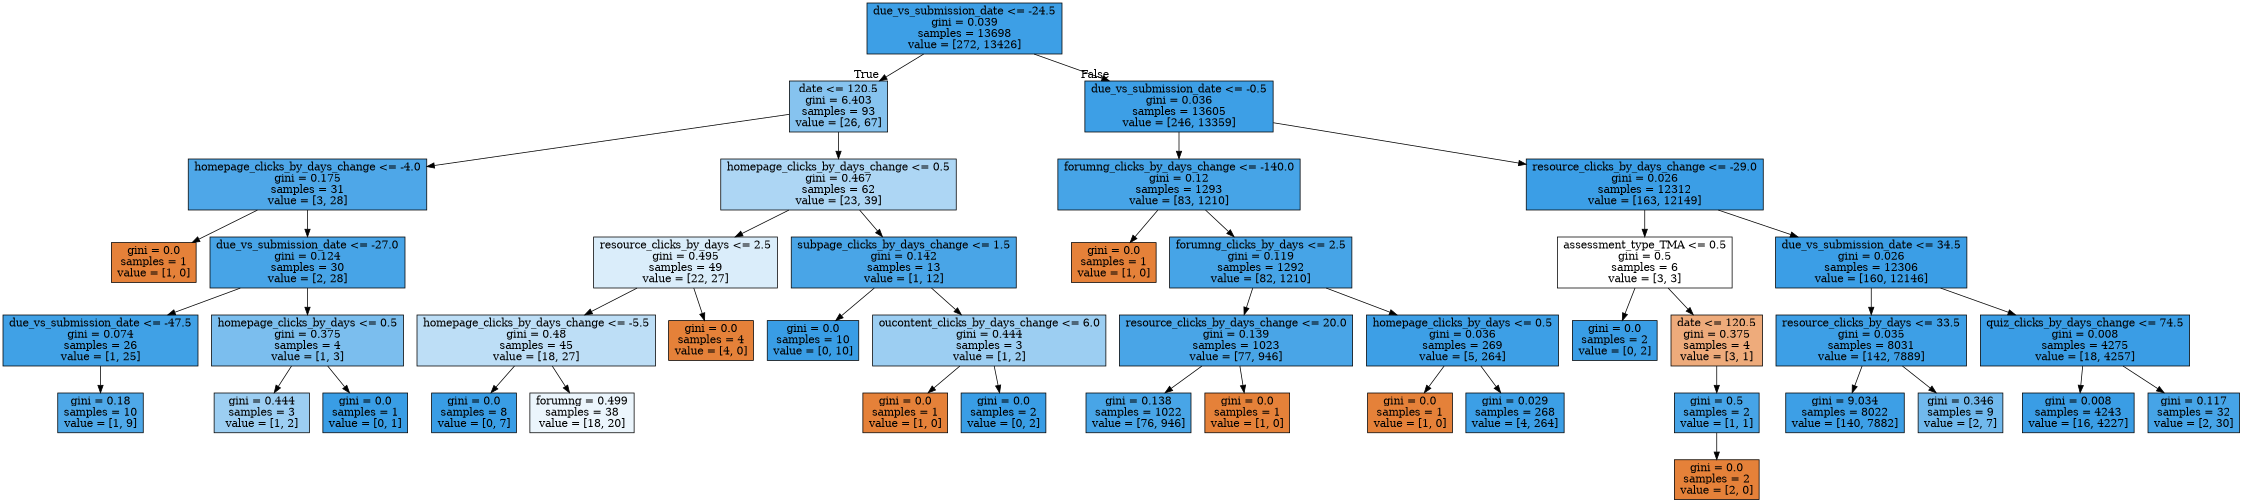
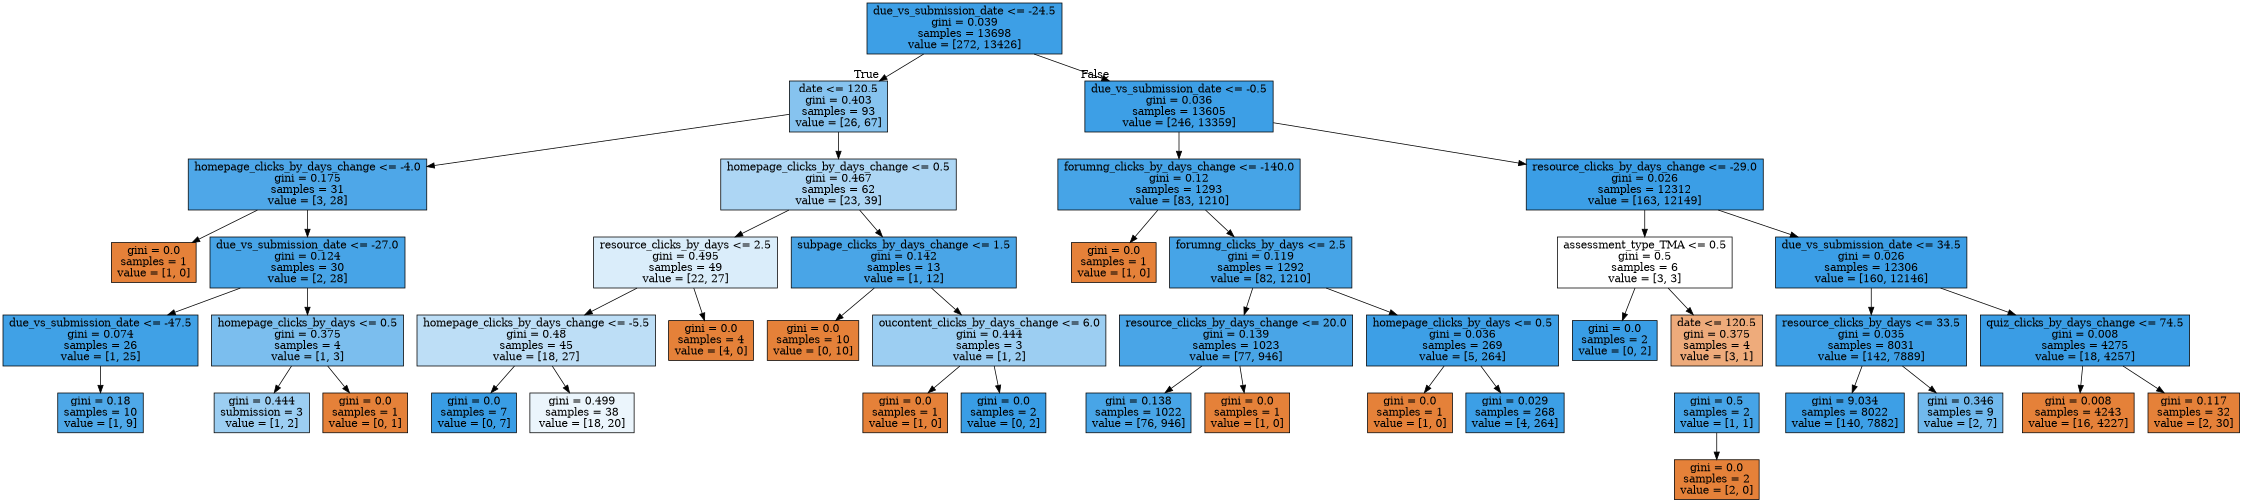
(838, 106) -> (838, 106)
(813, 340) -> (813, 340)
(1717, 376) -> none
(262, 413) -> (262, 413)
(365, 413) -> (365, 413)
(474, 413) -> (474, 413)
(582, 413) -> (582, 413)
(2078, 413) -> (2078, 413)
(2194, 413) -> (2194, 413)
